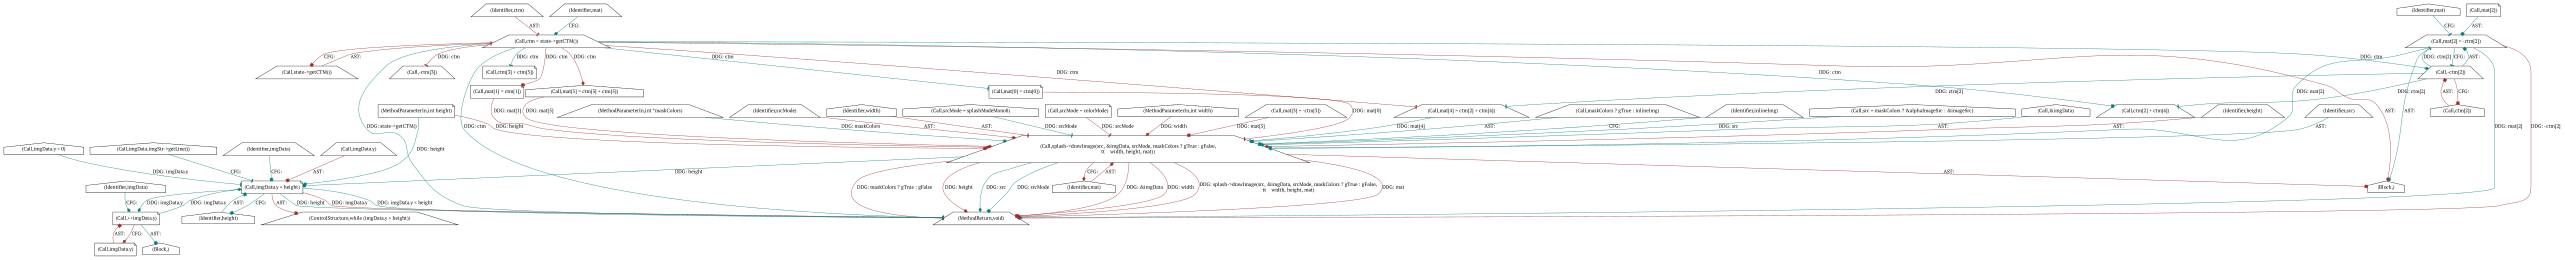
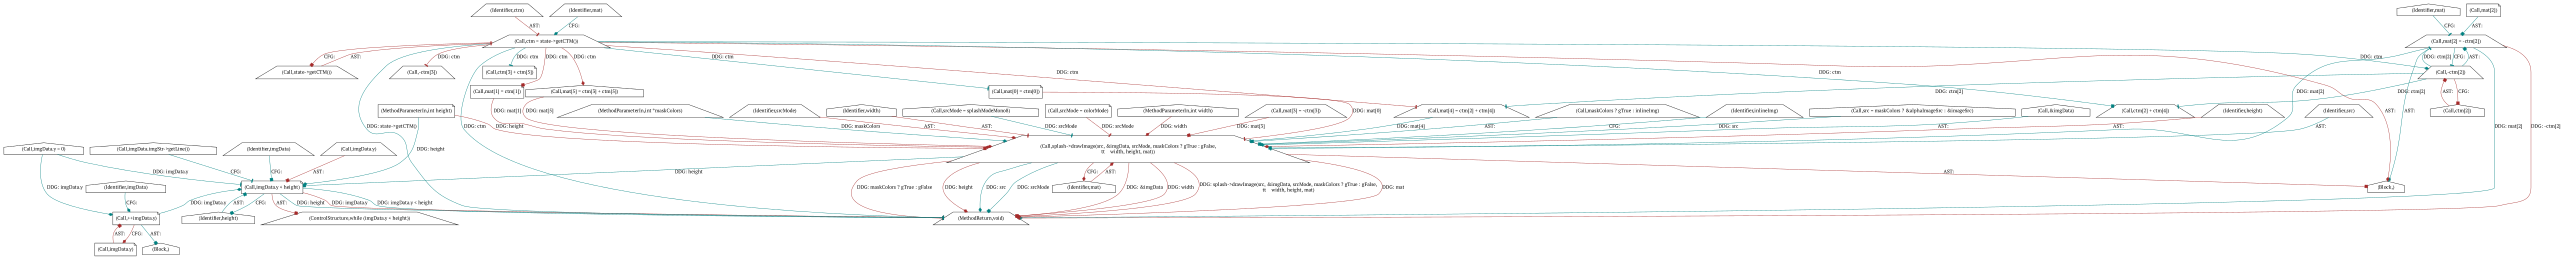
(189, 193) -> (57, 201)
